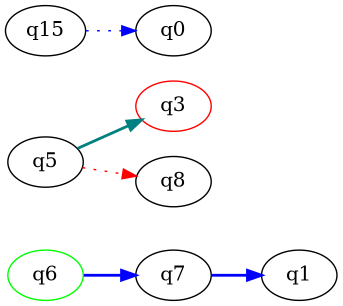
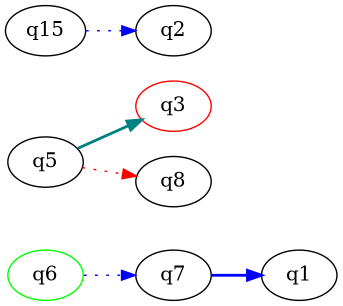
(174, 31) -> (174, 31)
(103, 275) -> (103, 275)
